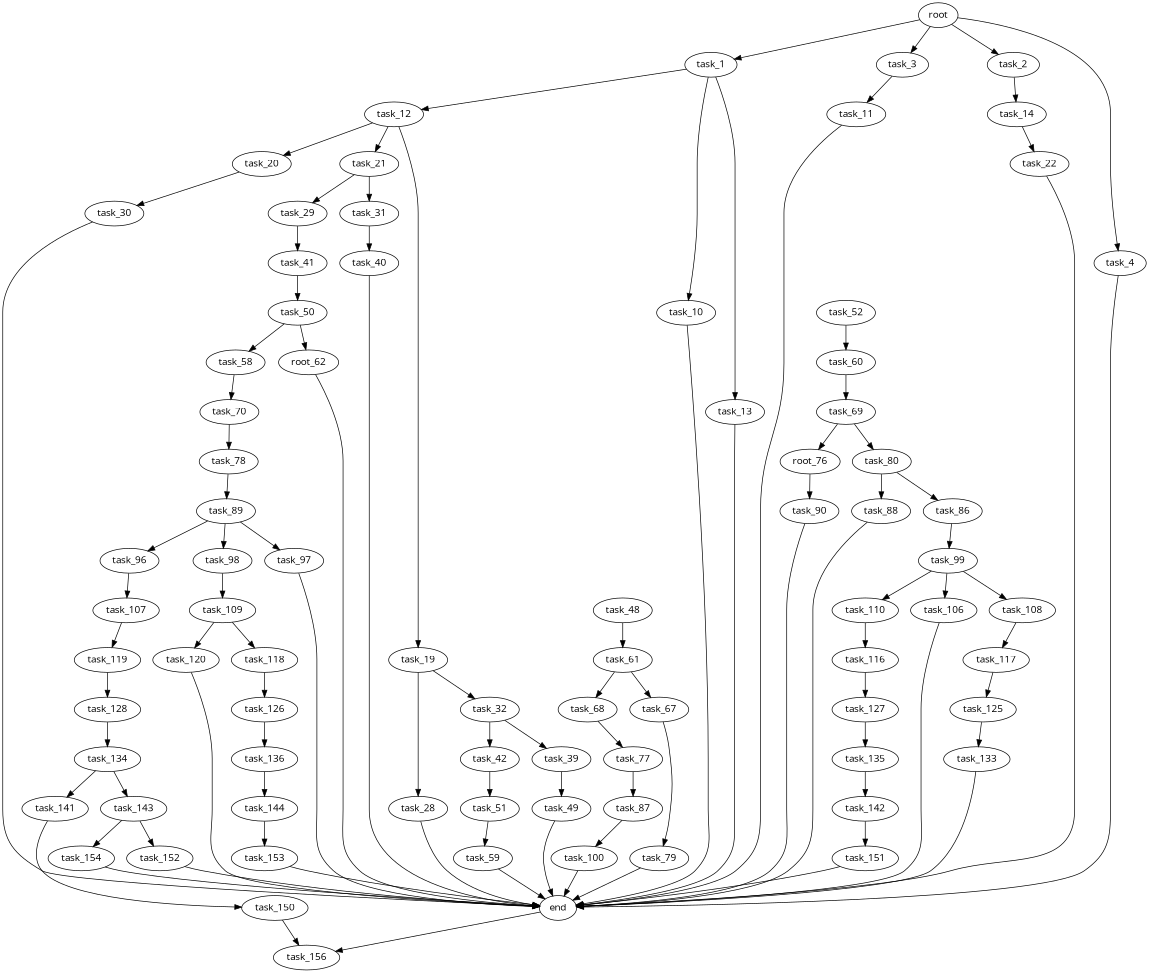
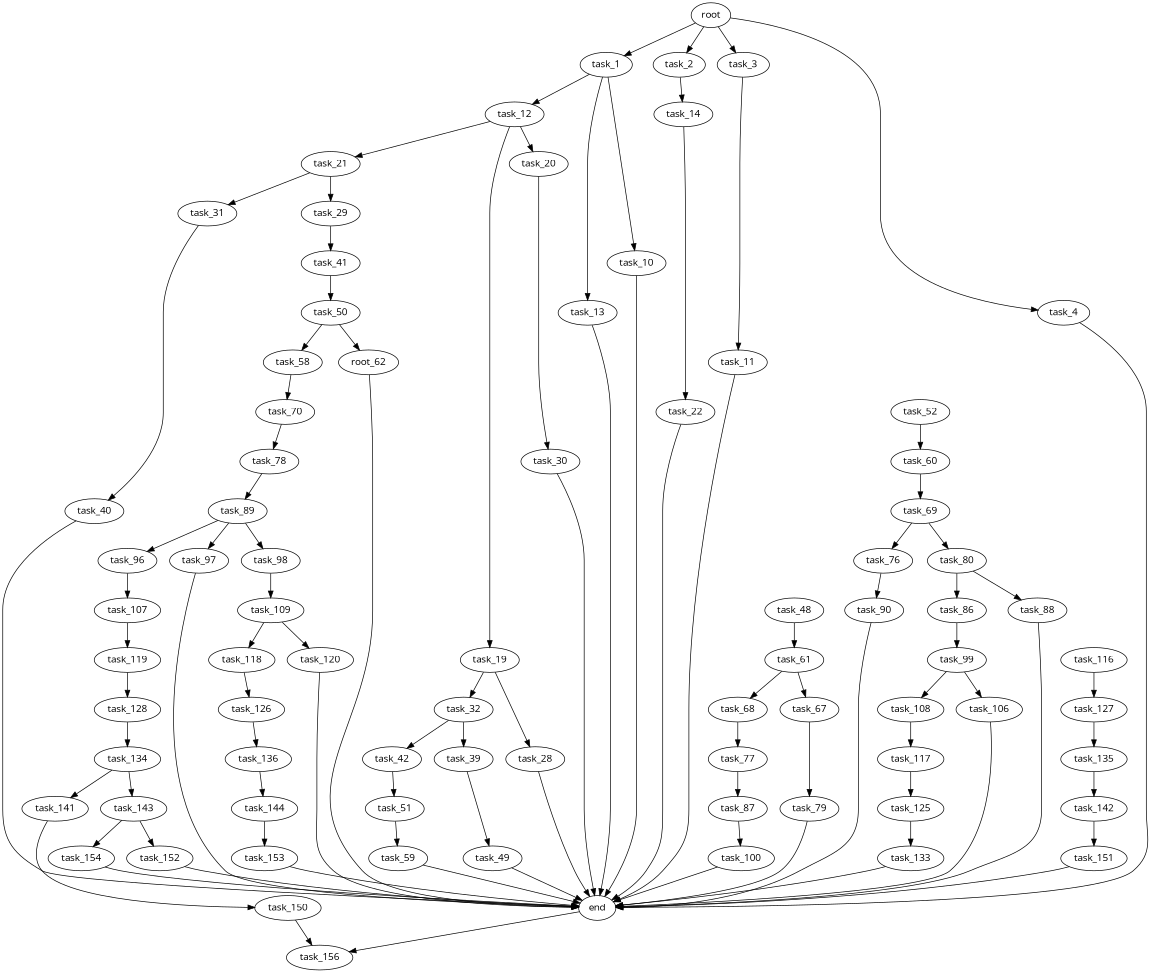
(810, 462) -> (883, 561)
(865, 610) -> none
